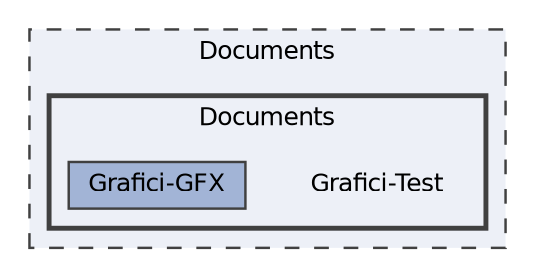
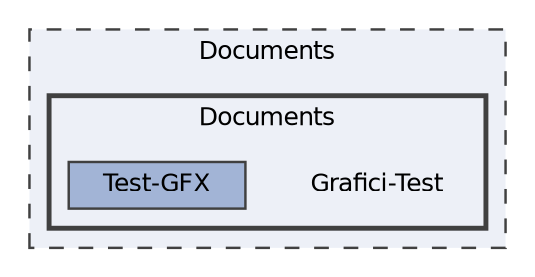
(157, 185) -> (157, 185)
